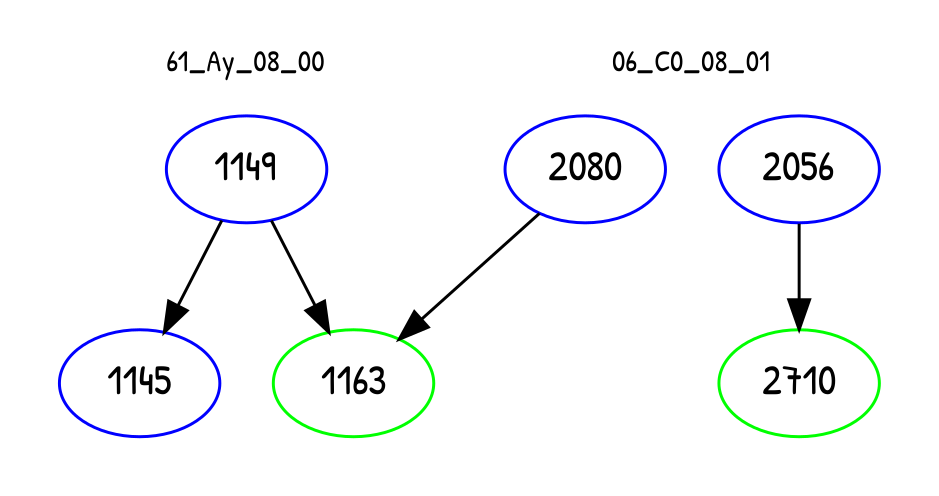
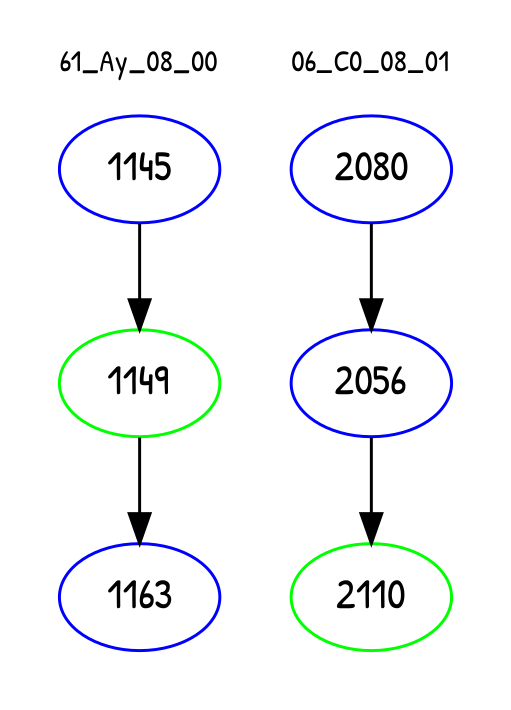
(247, 169) -> (140, 383)
(501, 248) -> (371, 262)
(200, 263) -> (140, 262)
(354, 383) -> (140, 597)
(799, 383) -> (371, 597)
